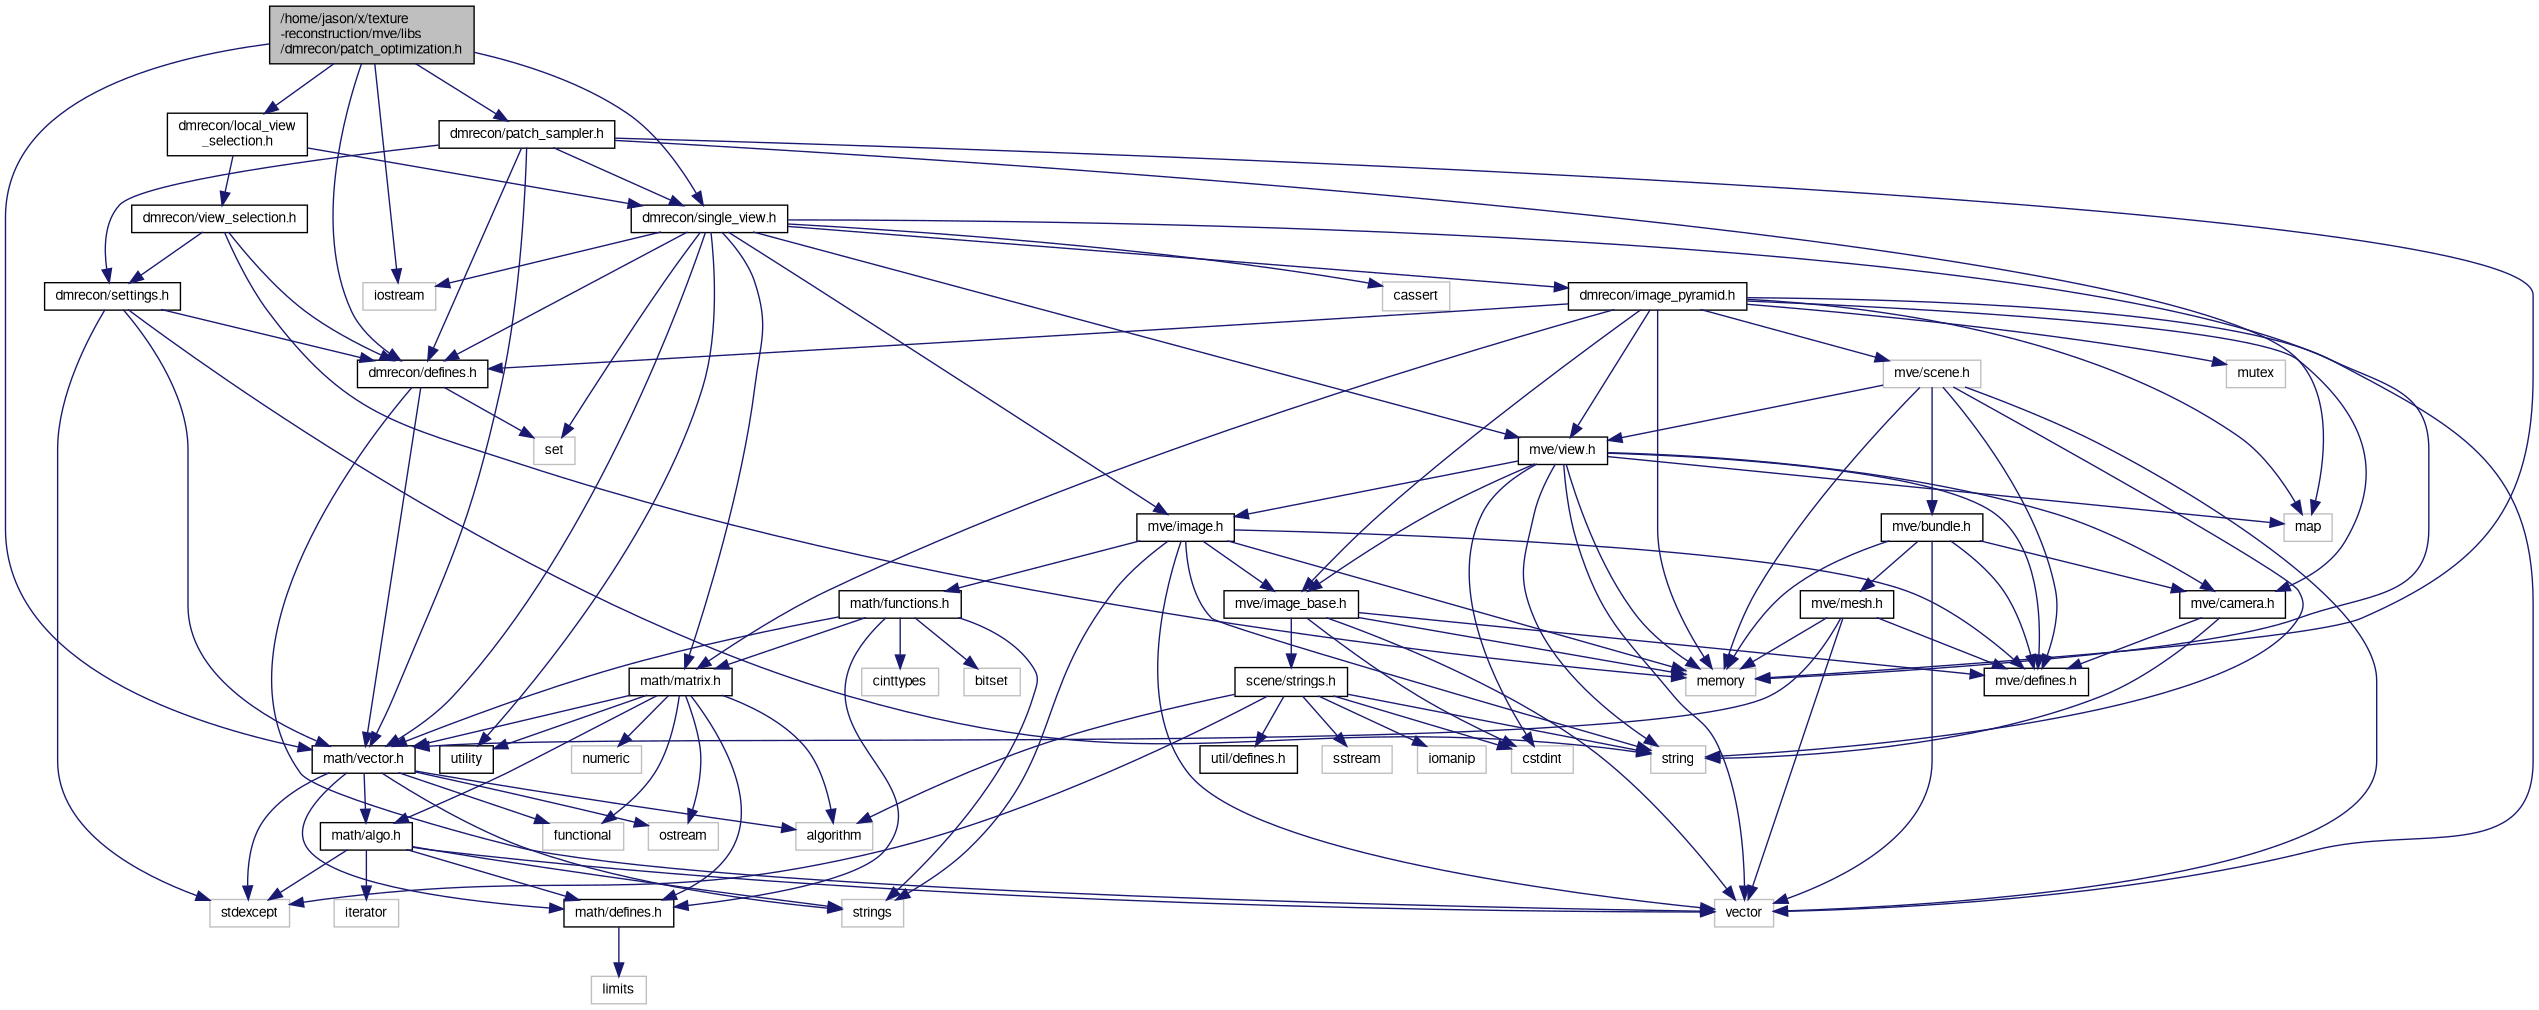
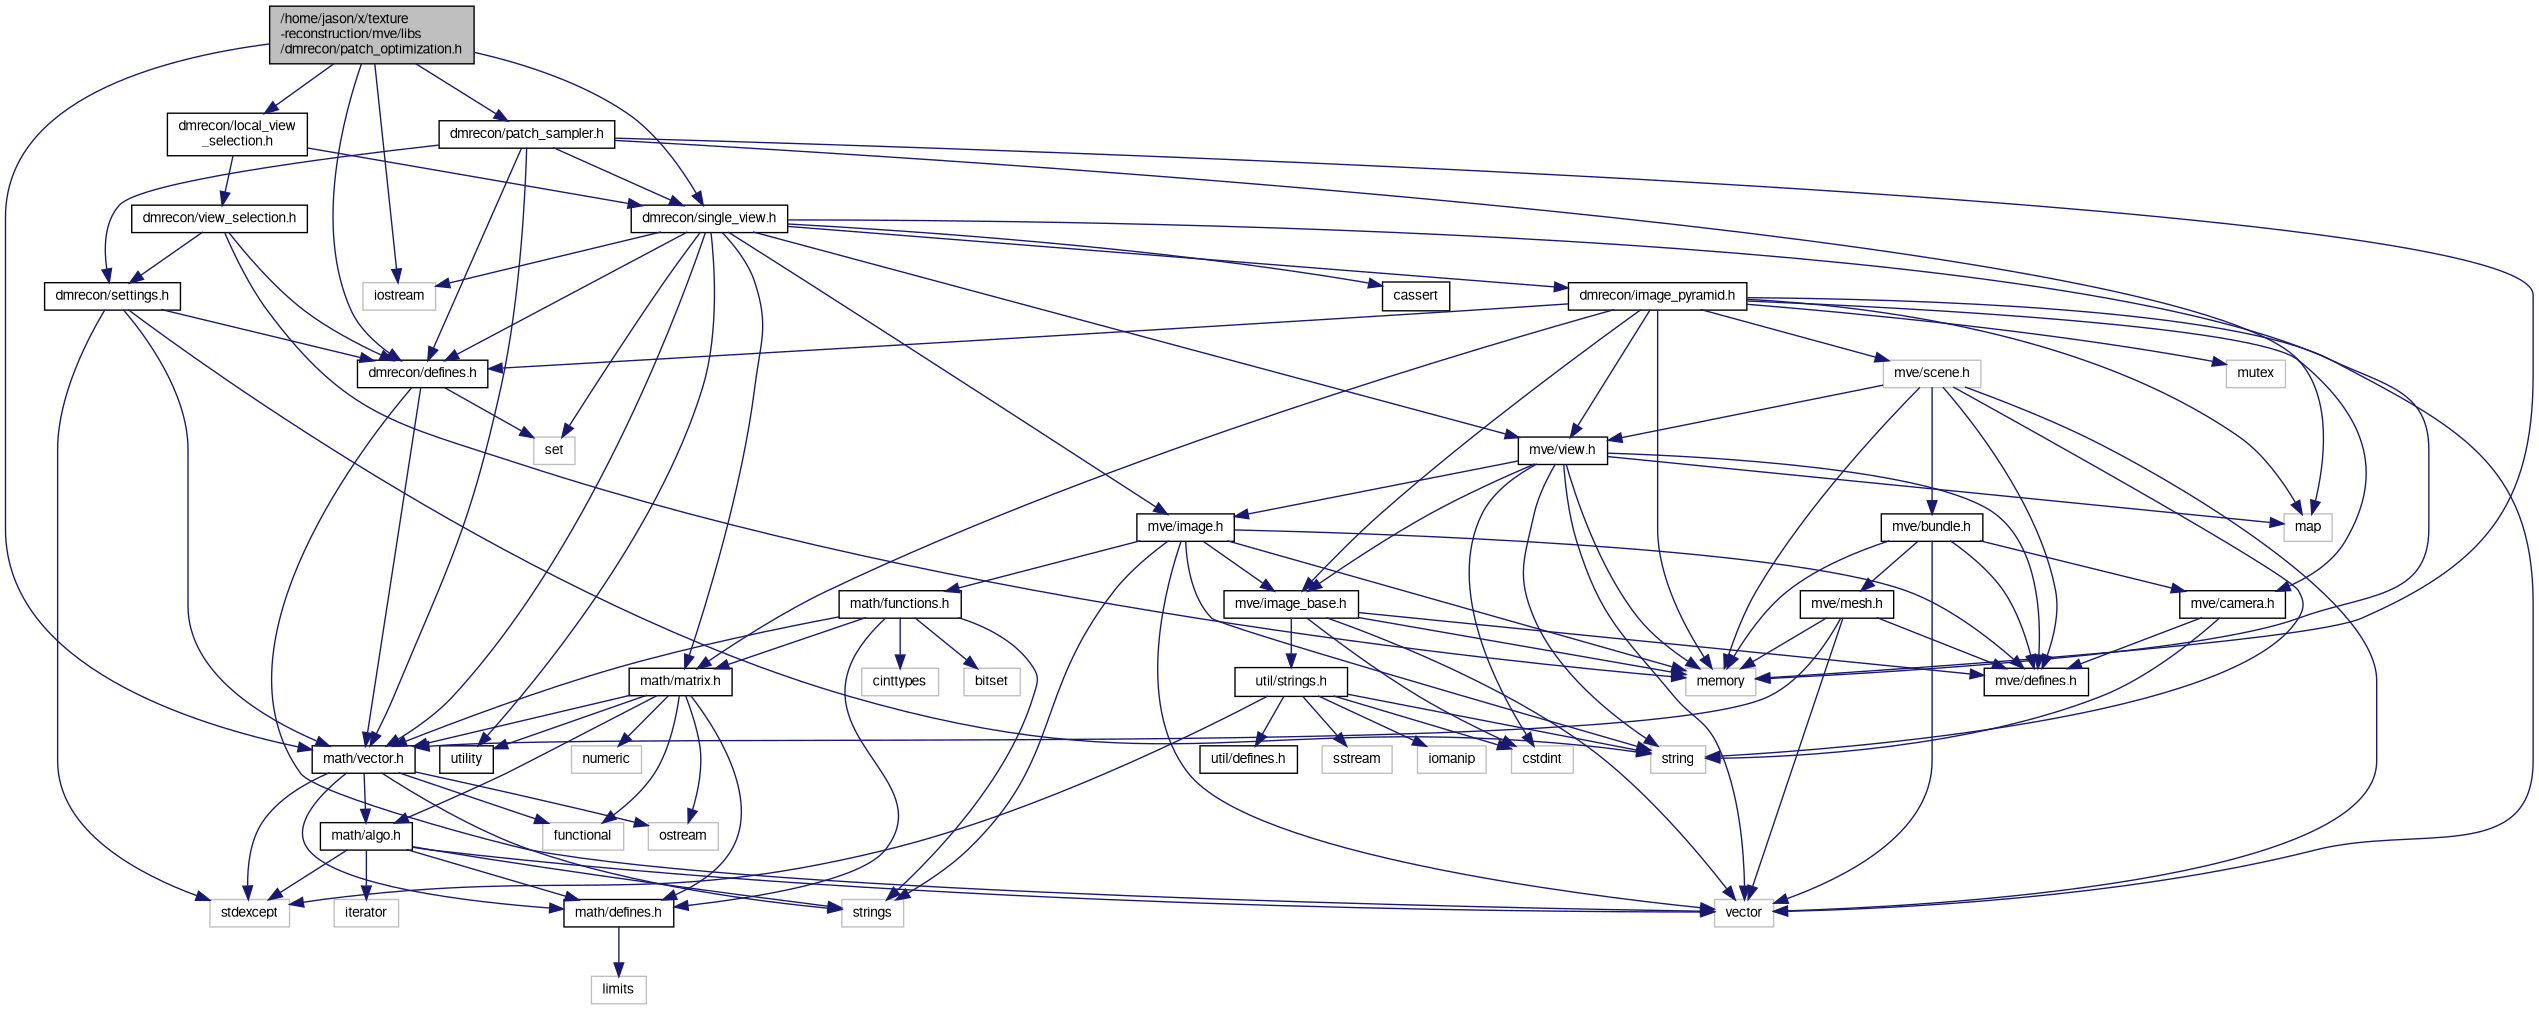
(1416, 296) -> (1416, 296)
(2050, 512) -> none
(1291, 682) -> (1291, 682)
(834, 836) -> none
